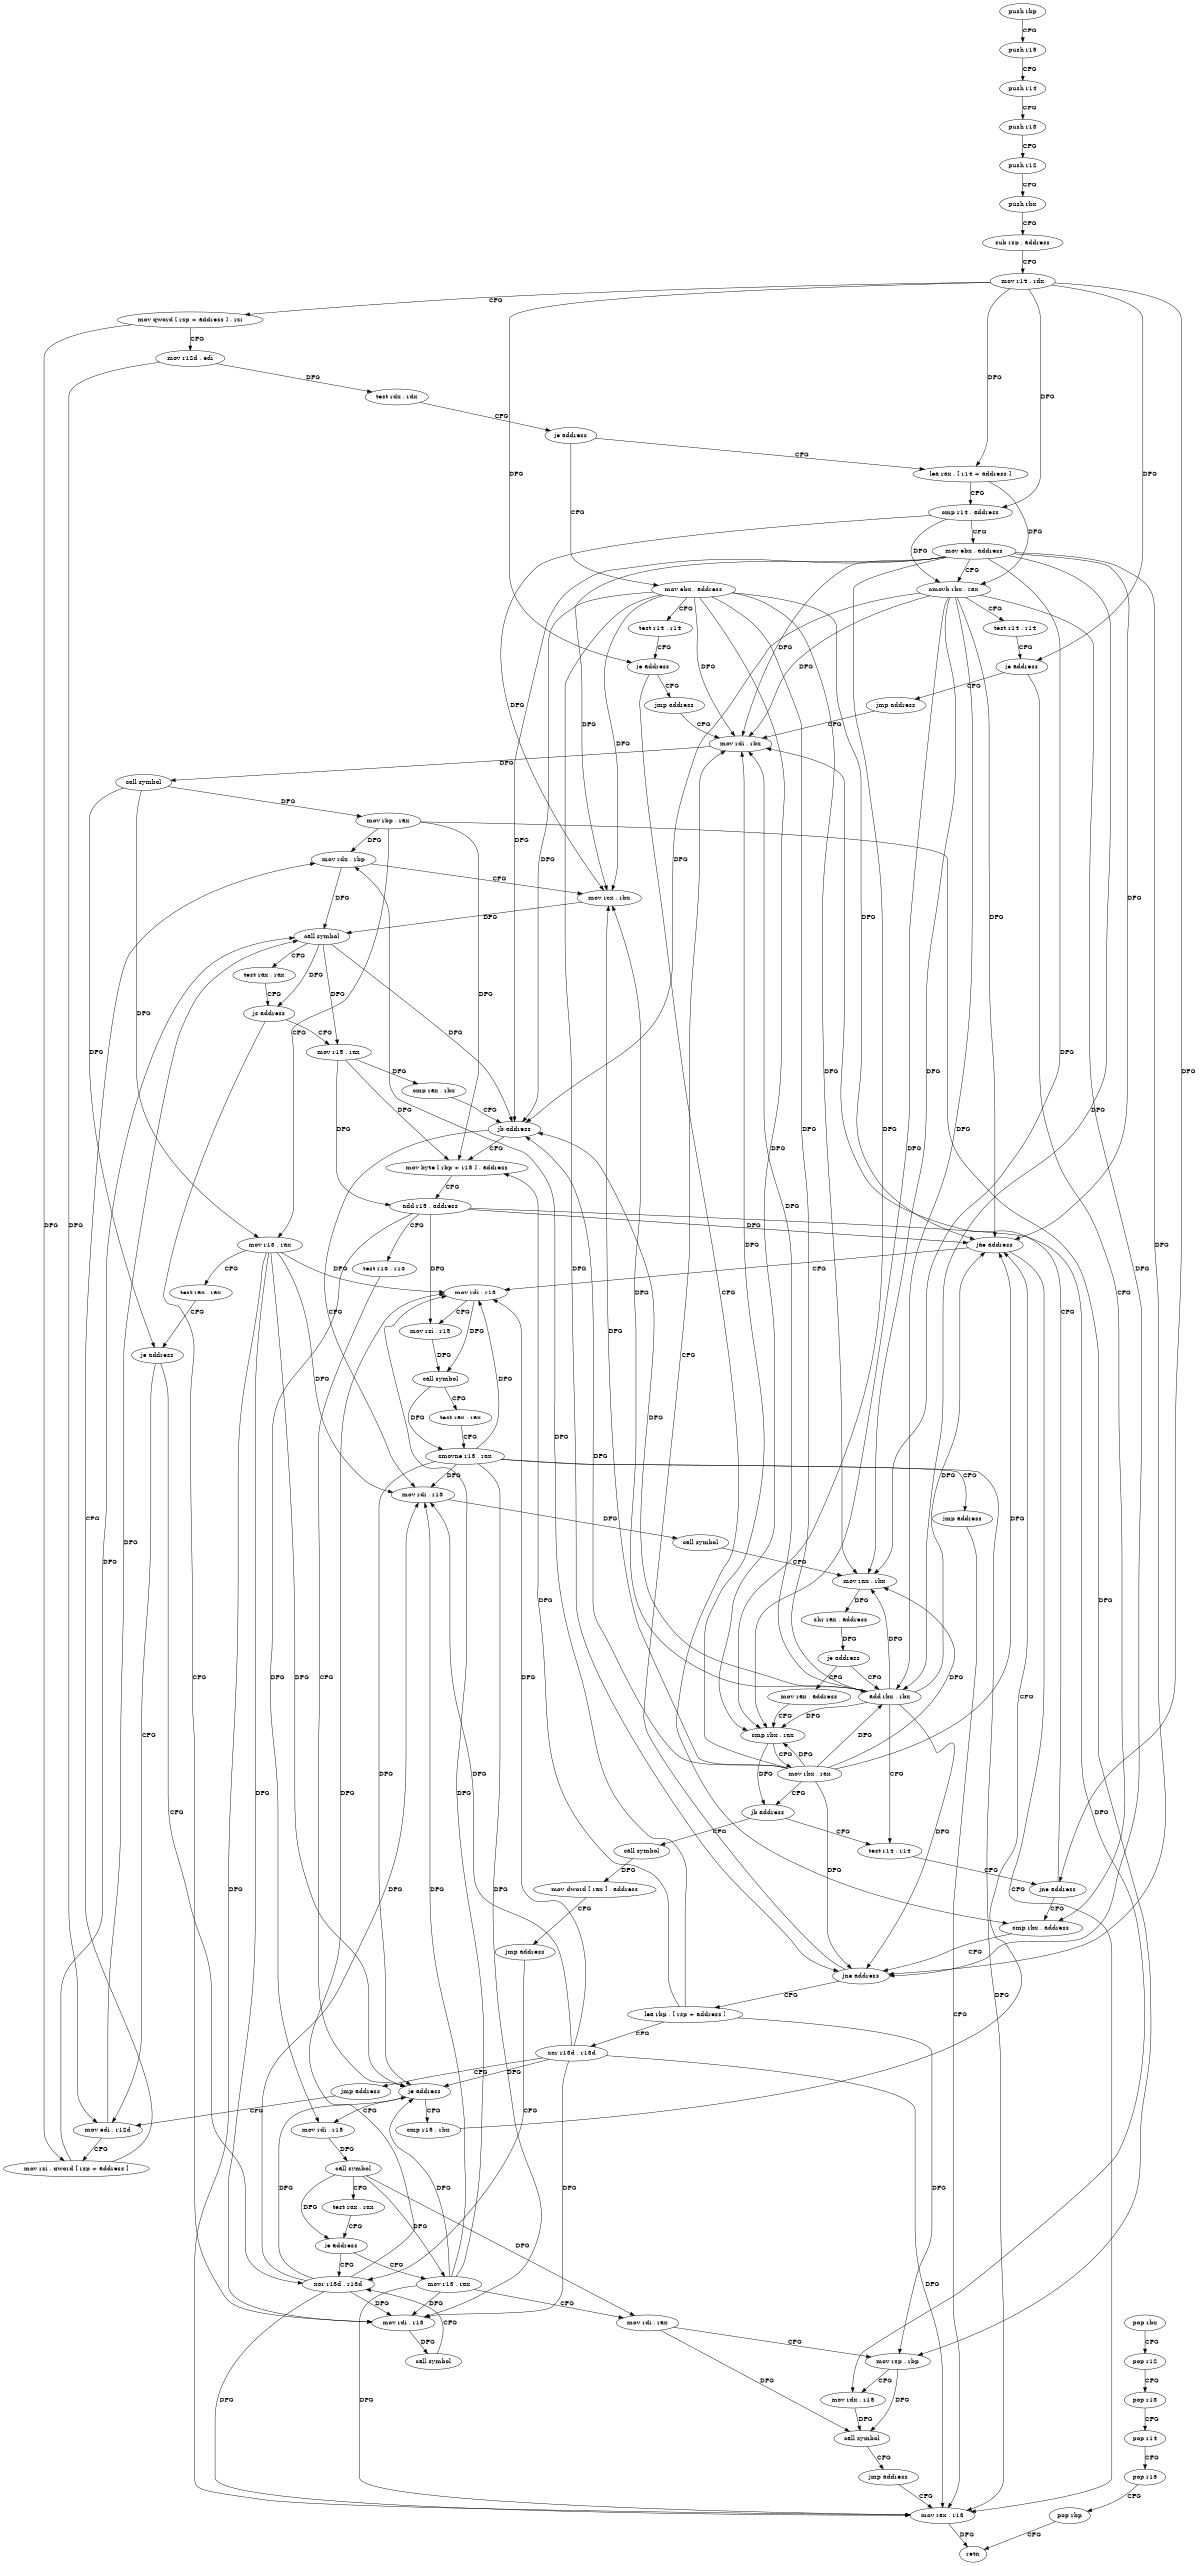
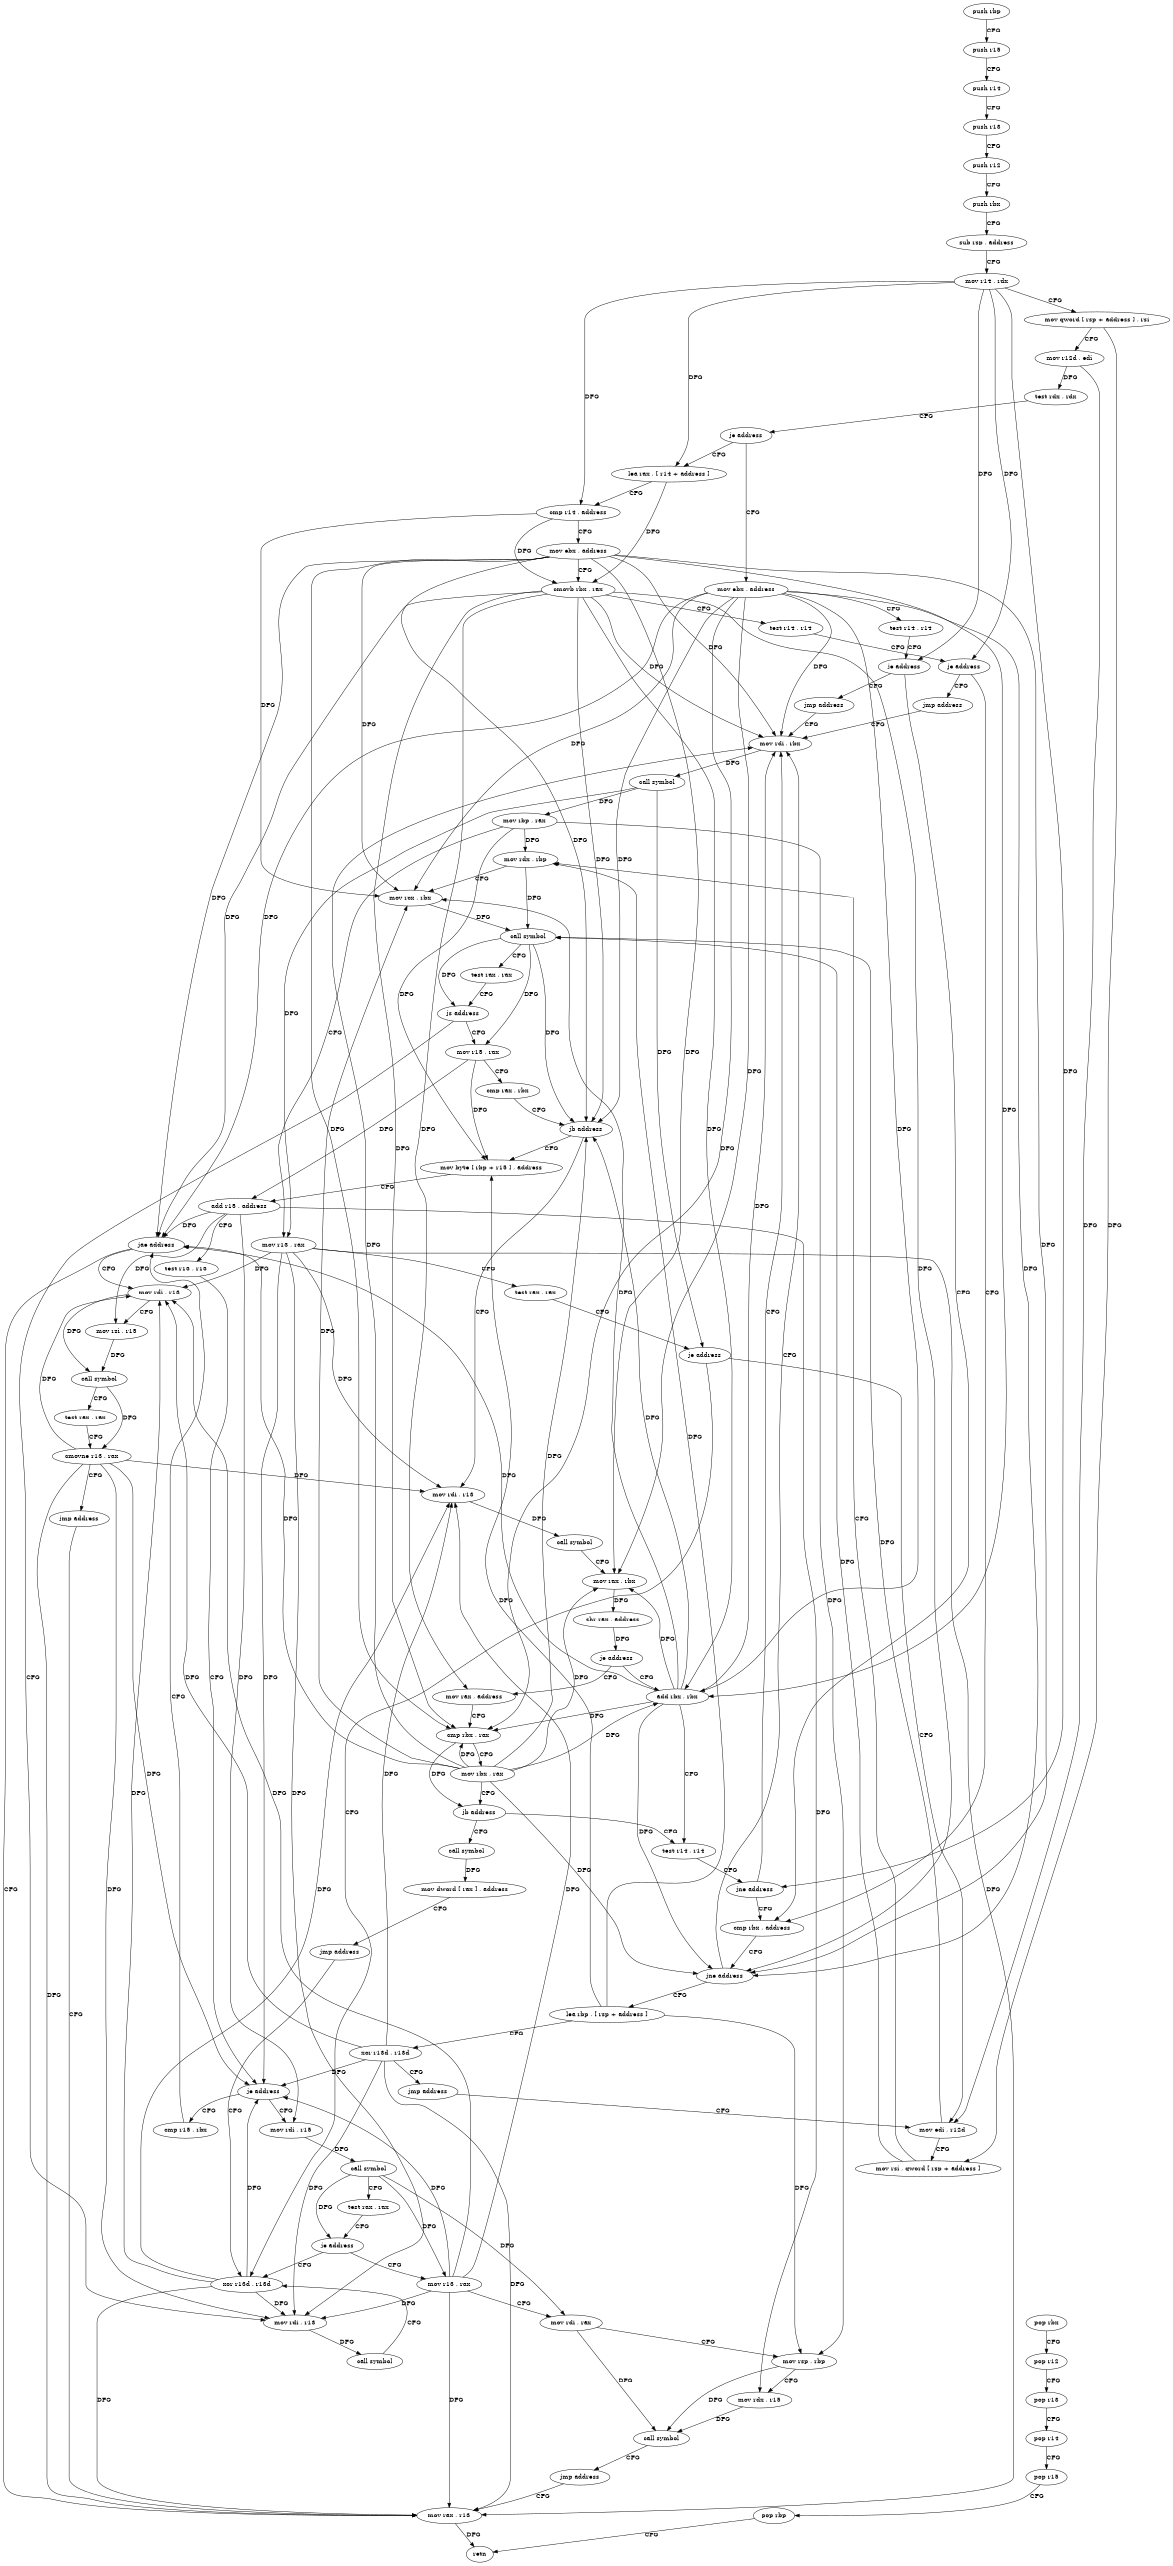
(400, 1072) -> (502, 1072)
(926, 1084) -> (422, 1117)
